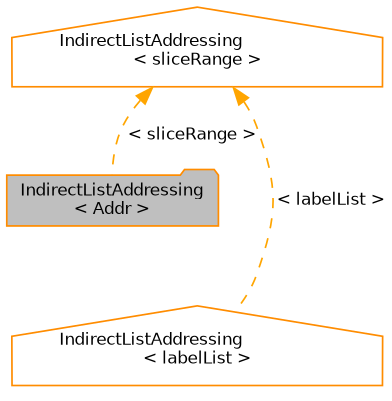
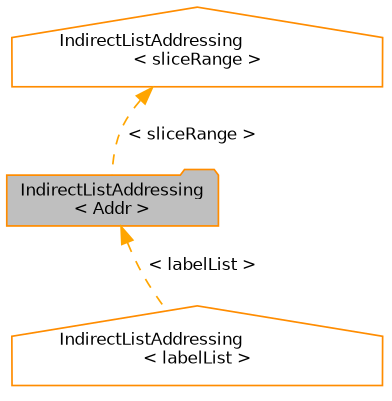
(273, 208) -> (145, 278)
